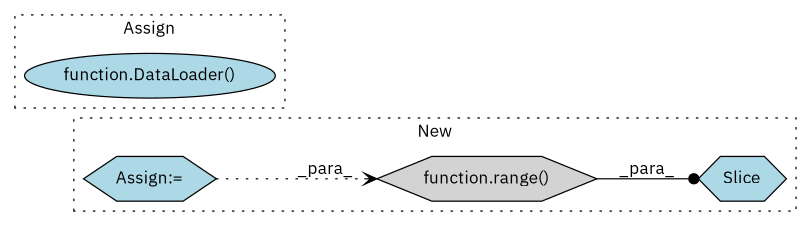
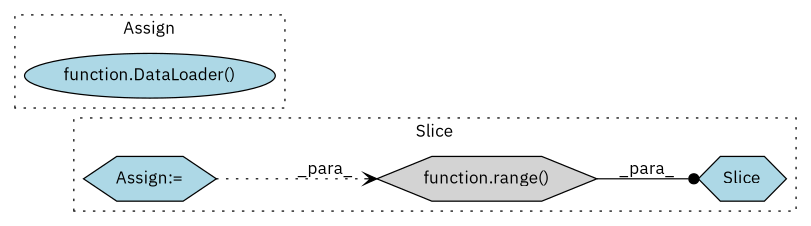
(435, 132) -> (435, 132)
